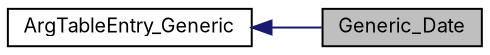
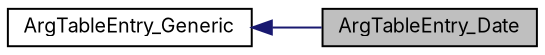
(402, 28) -> (430, 28)
